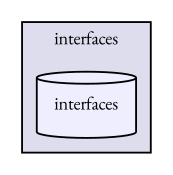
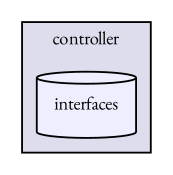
(86, 40) -> (86, 40)
